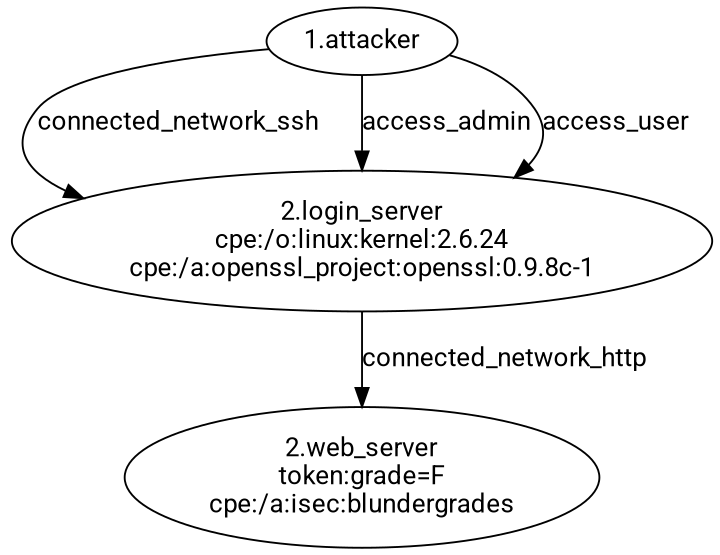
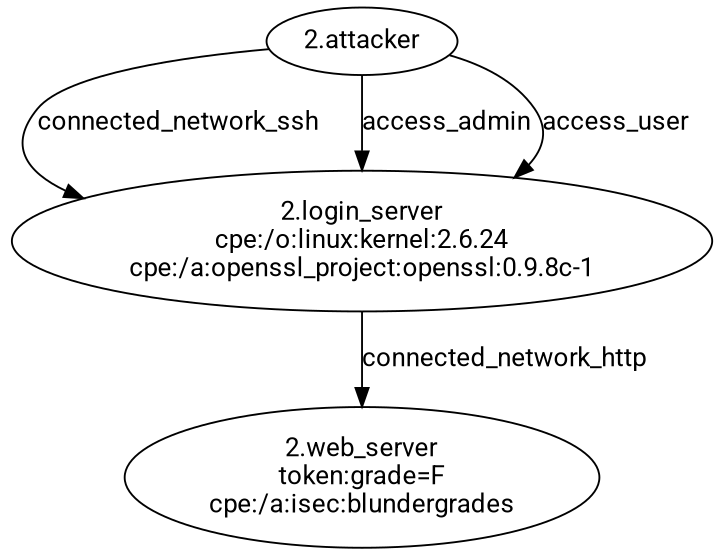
(362, 41) -> (362, 41)
